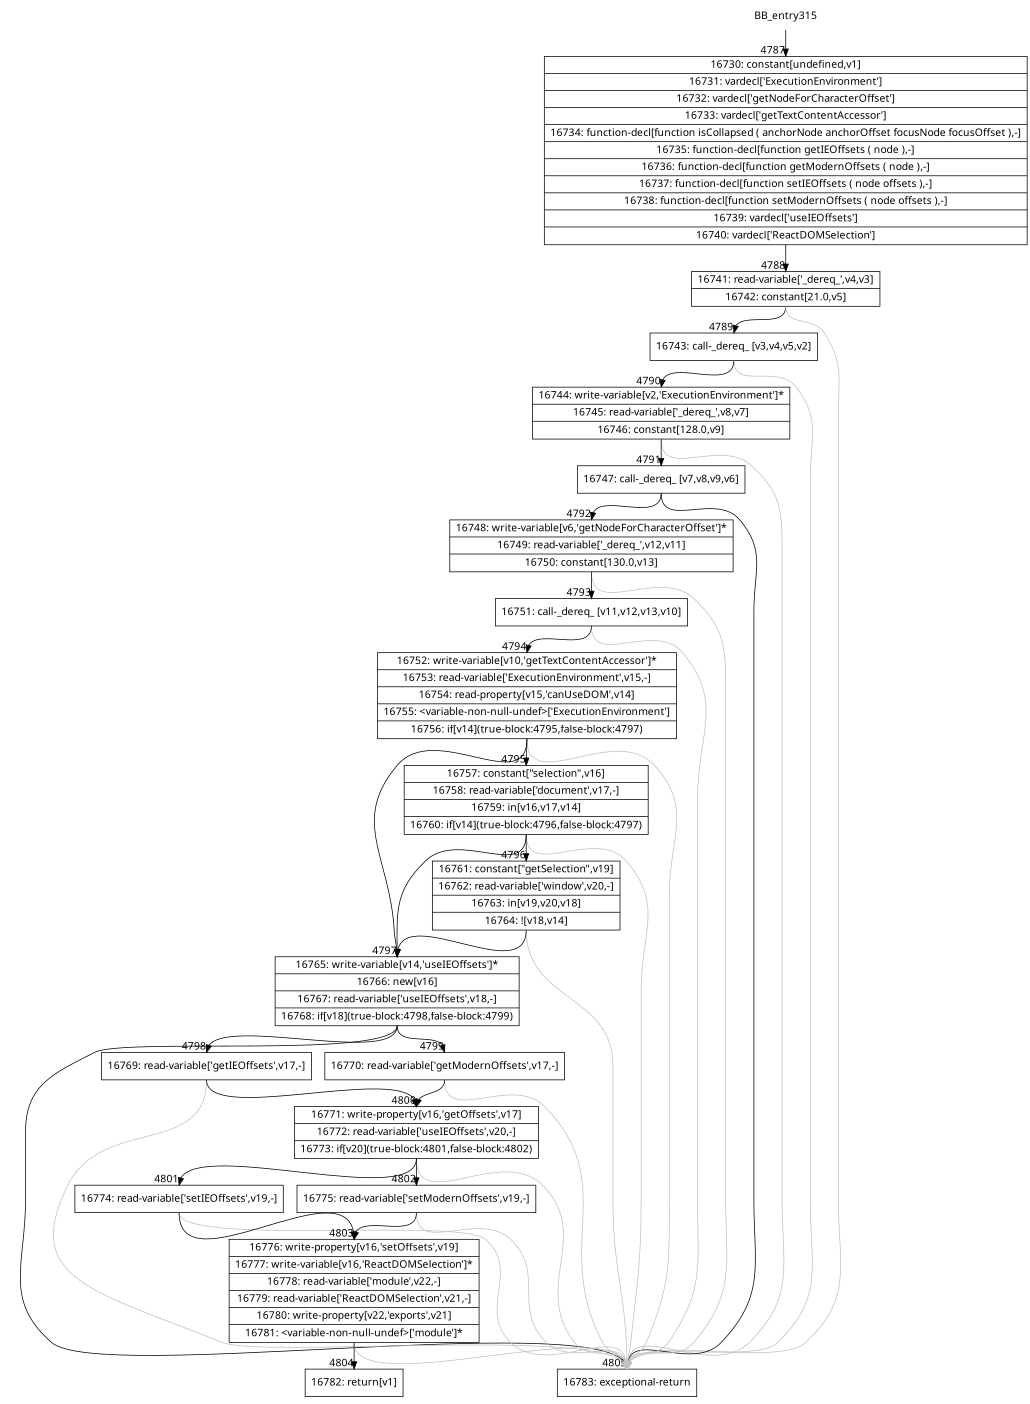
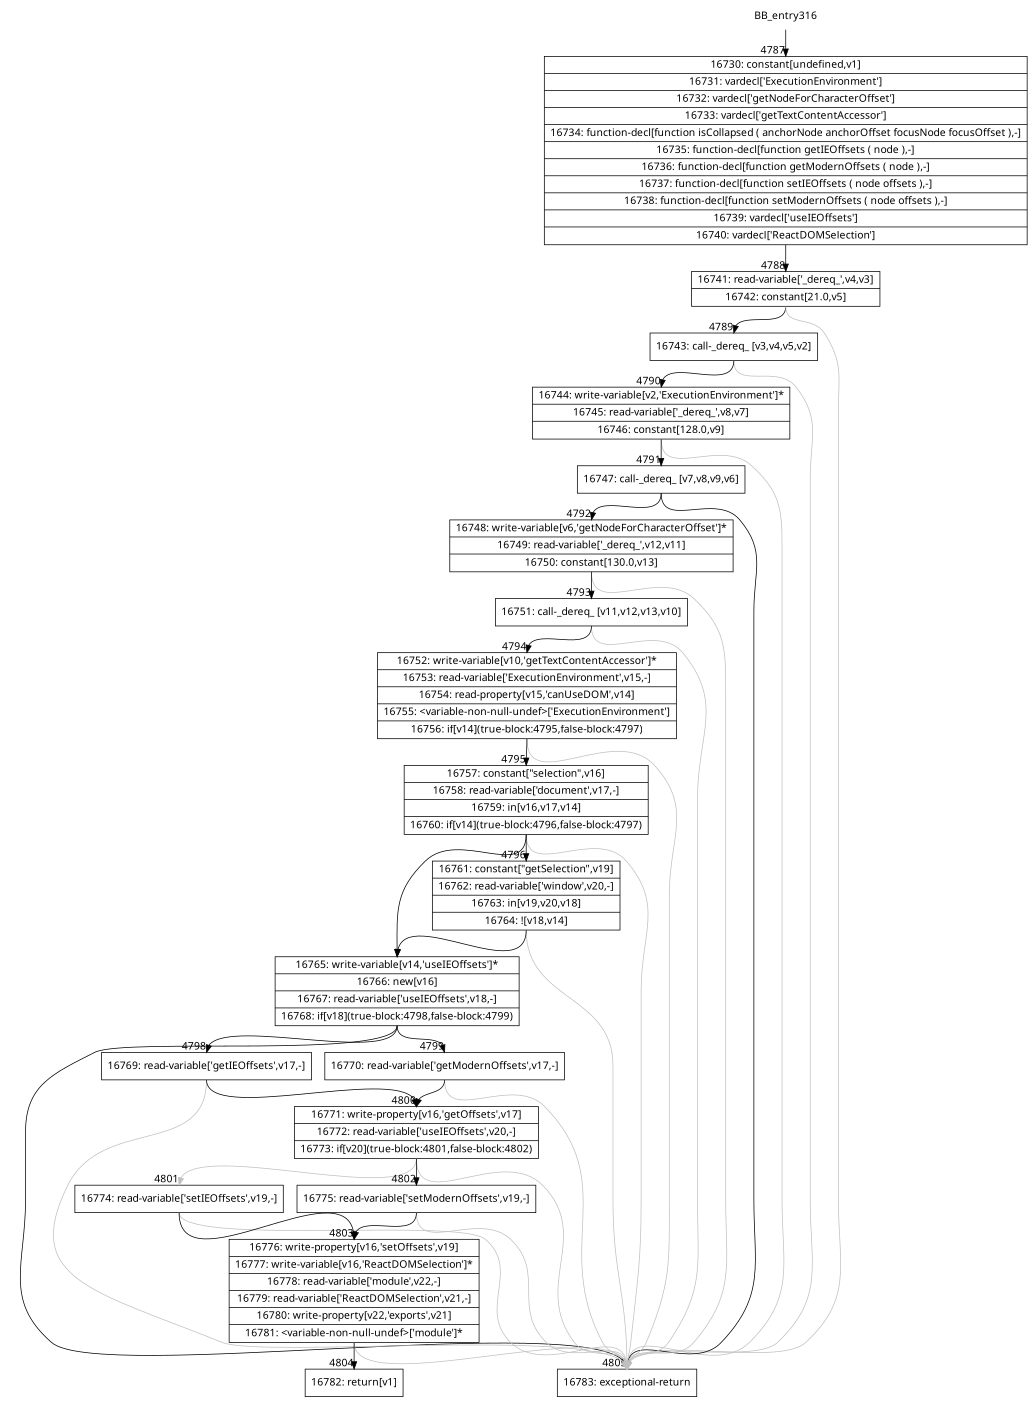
(786, 16) -> (786, 16)
(385, 783) -> none
(301, 1172) -> (301, 1172)
